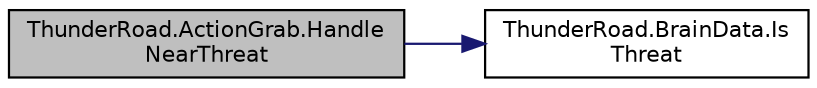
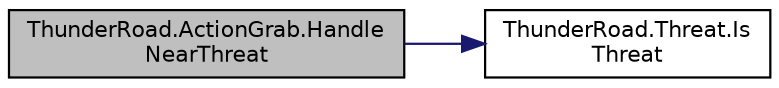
(647, 44) -> (628, 44)
